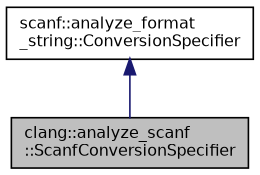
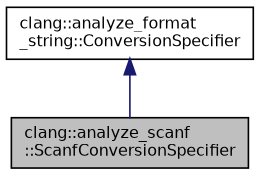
(130, 33) -> (130, 33)
